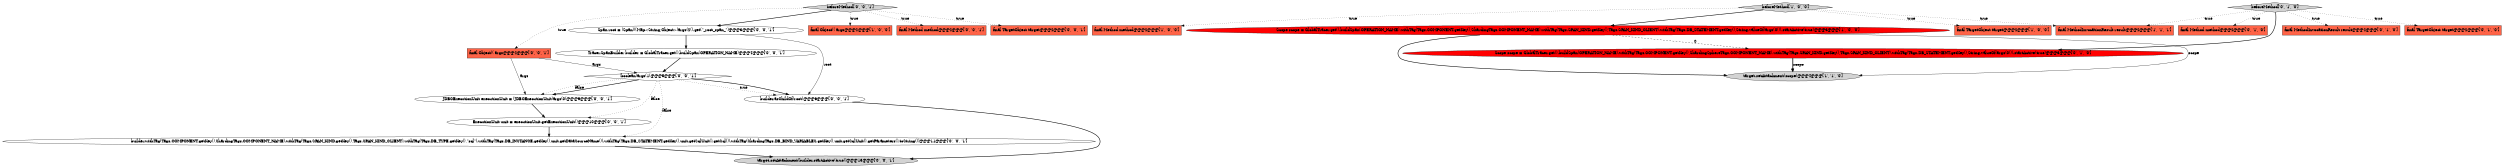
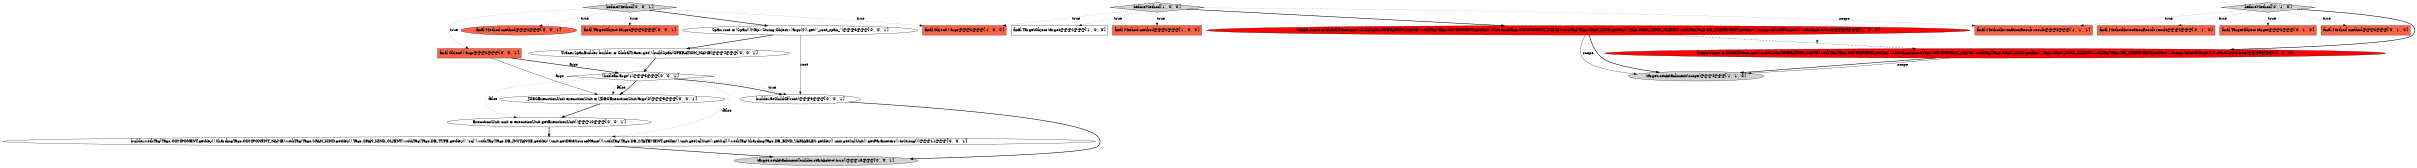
none -> (1071, 18)
(1984, 19) -> (1844, 19)
(941, 30) -> (519, 30)
(2003, 30) -> (1059, 30)
(586, 65) -> (564, 65)
